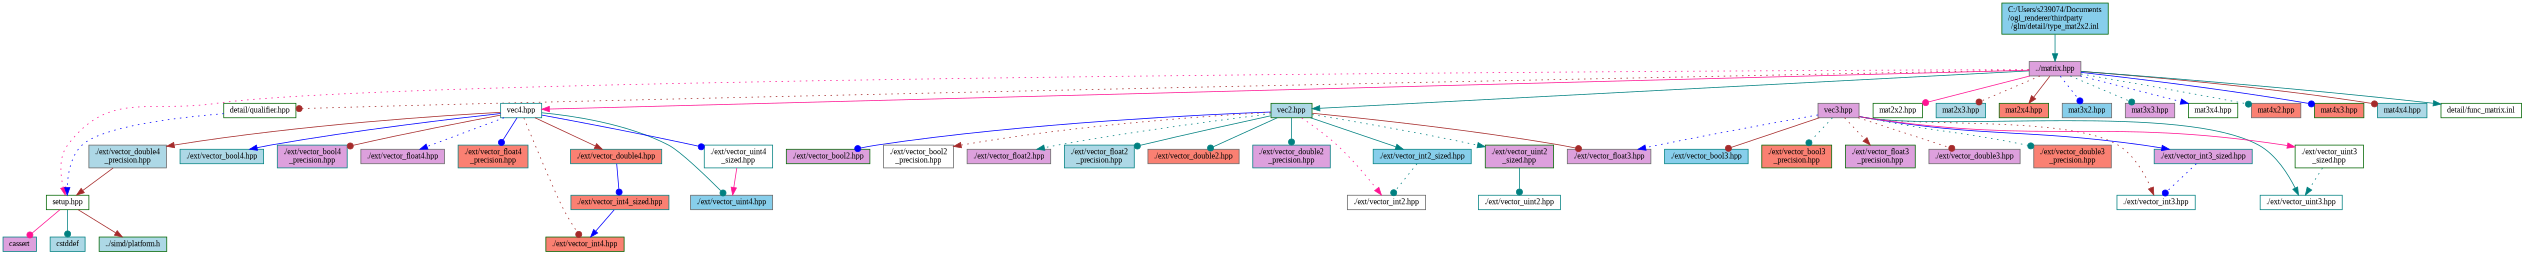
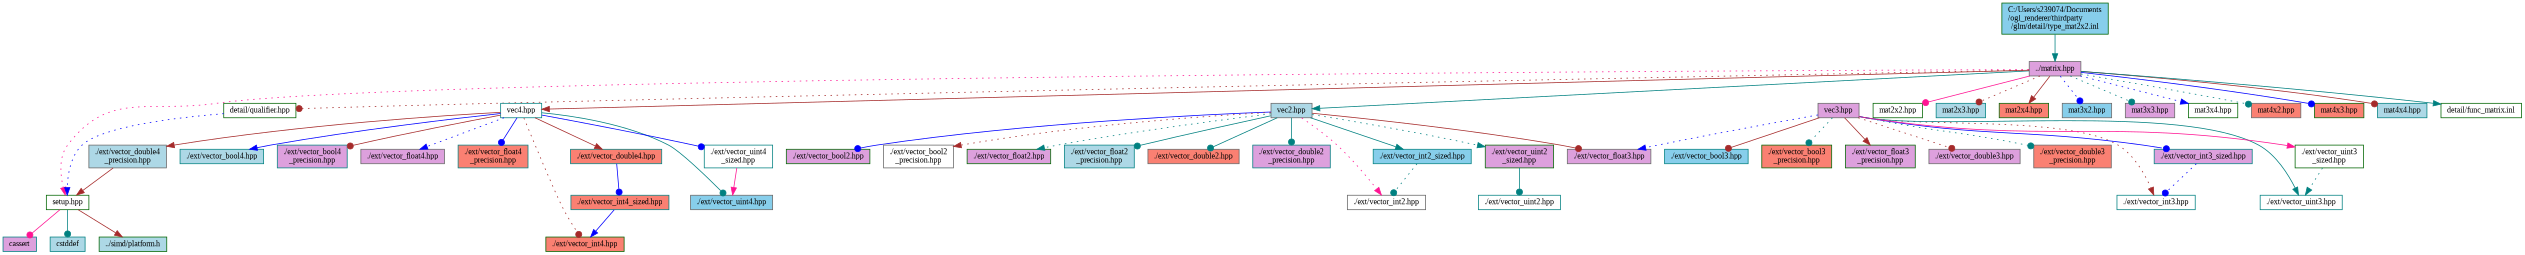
(1252, 91) -> (1252, 91)
(1292, 111) -> (1292, 111)
(1855, 129) -> (1855, 129)
(2056, 136) -> (2056, 136)
(1009, 157) -> (1009, 157)
